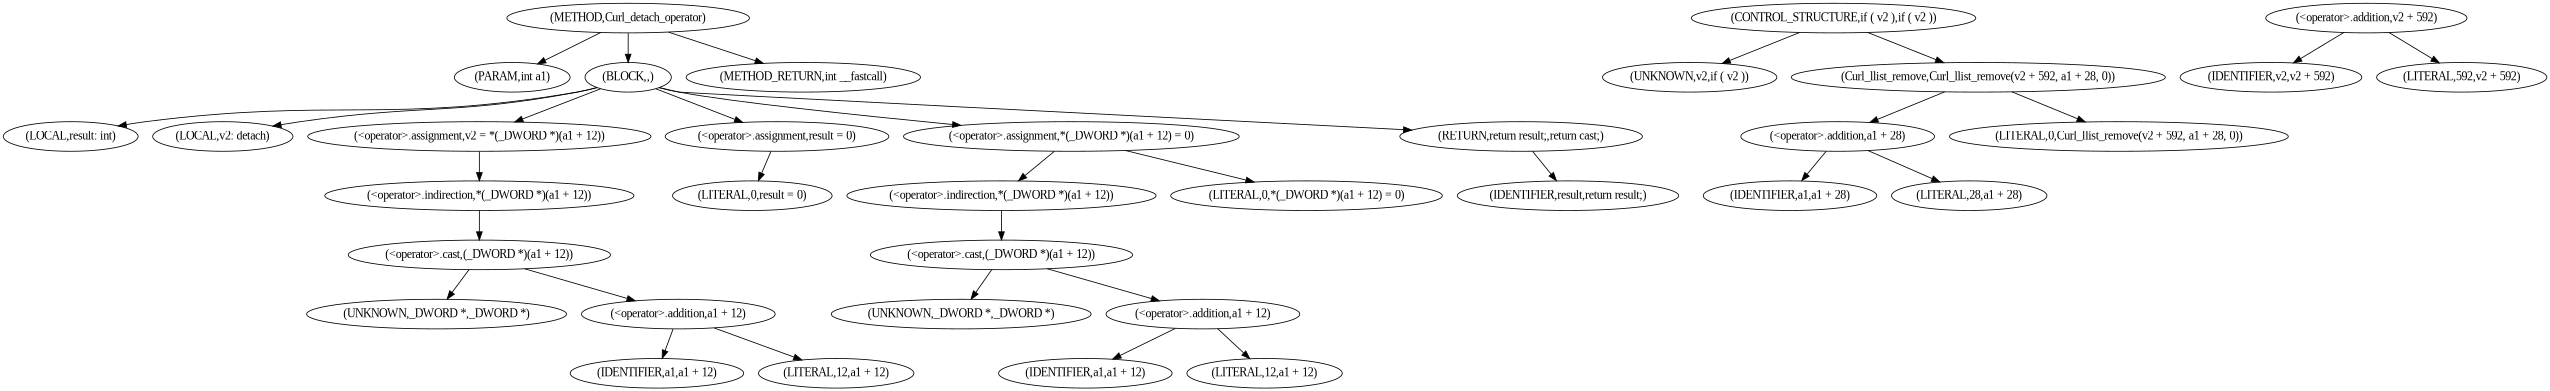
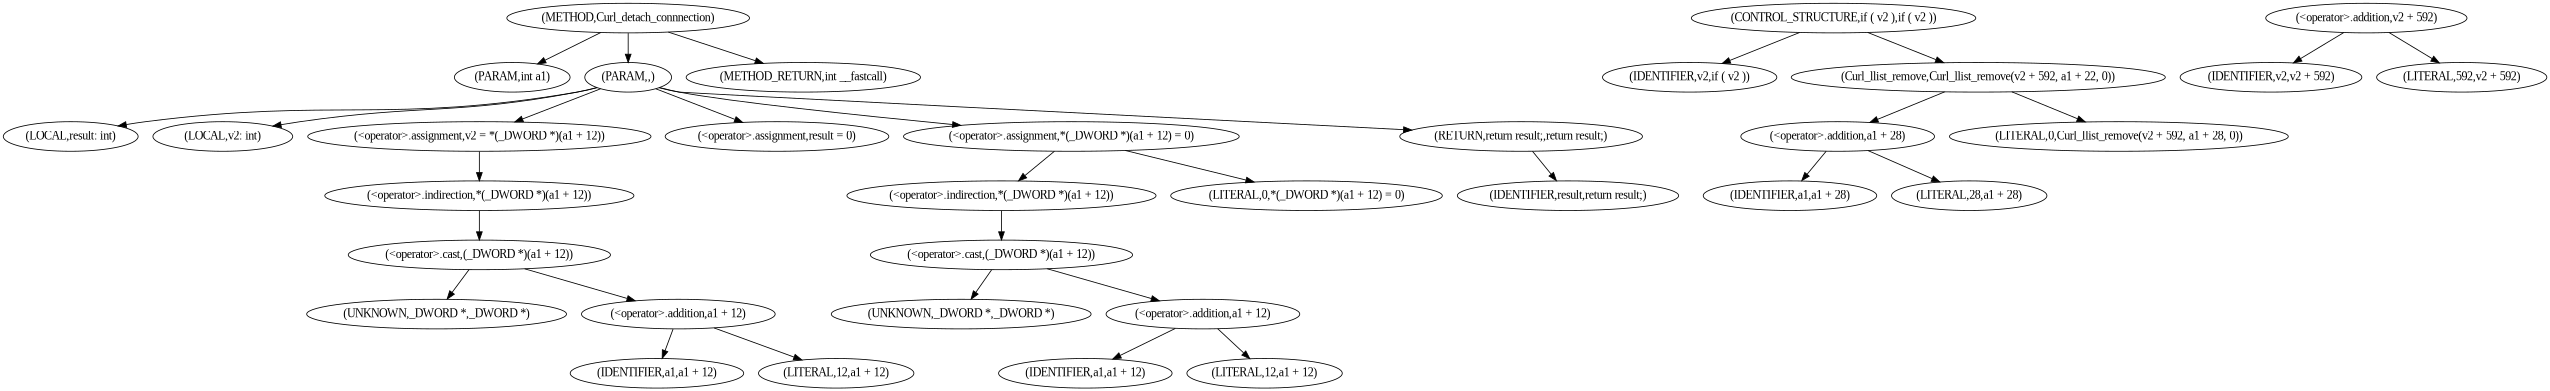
(628, 18) -> (628, 18)
(628, 77) -> (628, 77)
(1690, 77) -> (1690, 77)
(1978, 77) -> (1978, 77)
(223, 136) -> (223, 136)
(1521, 136) -> (1521, 136)
(752, 196) -> none
